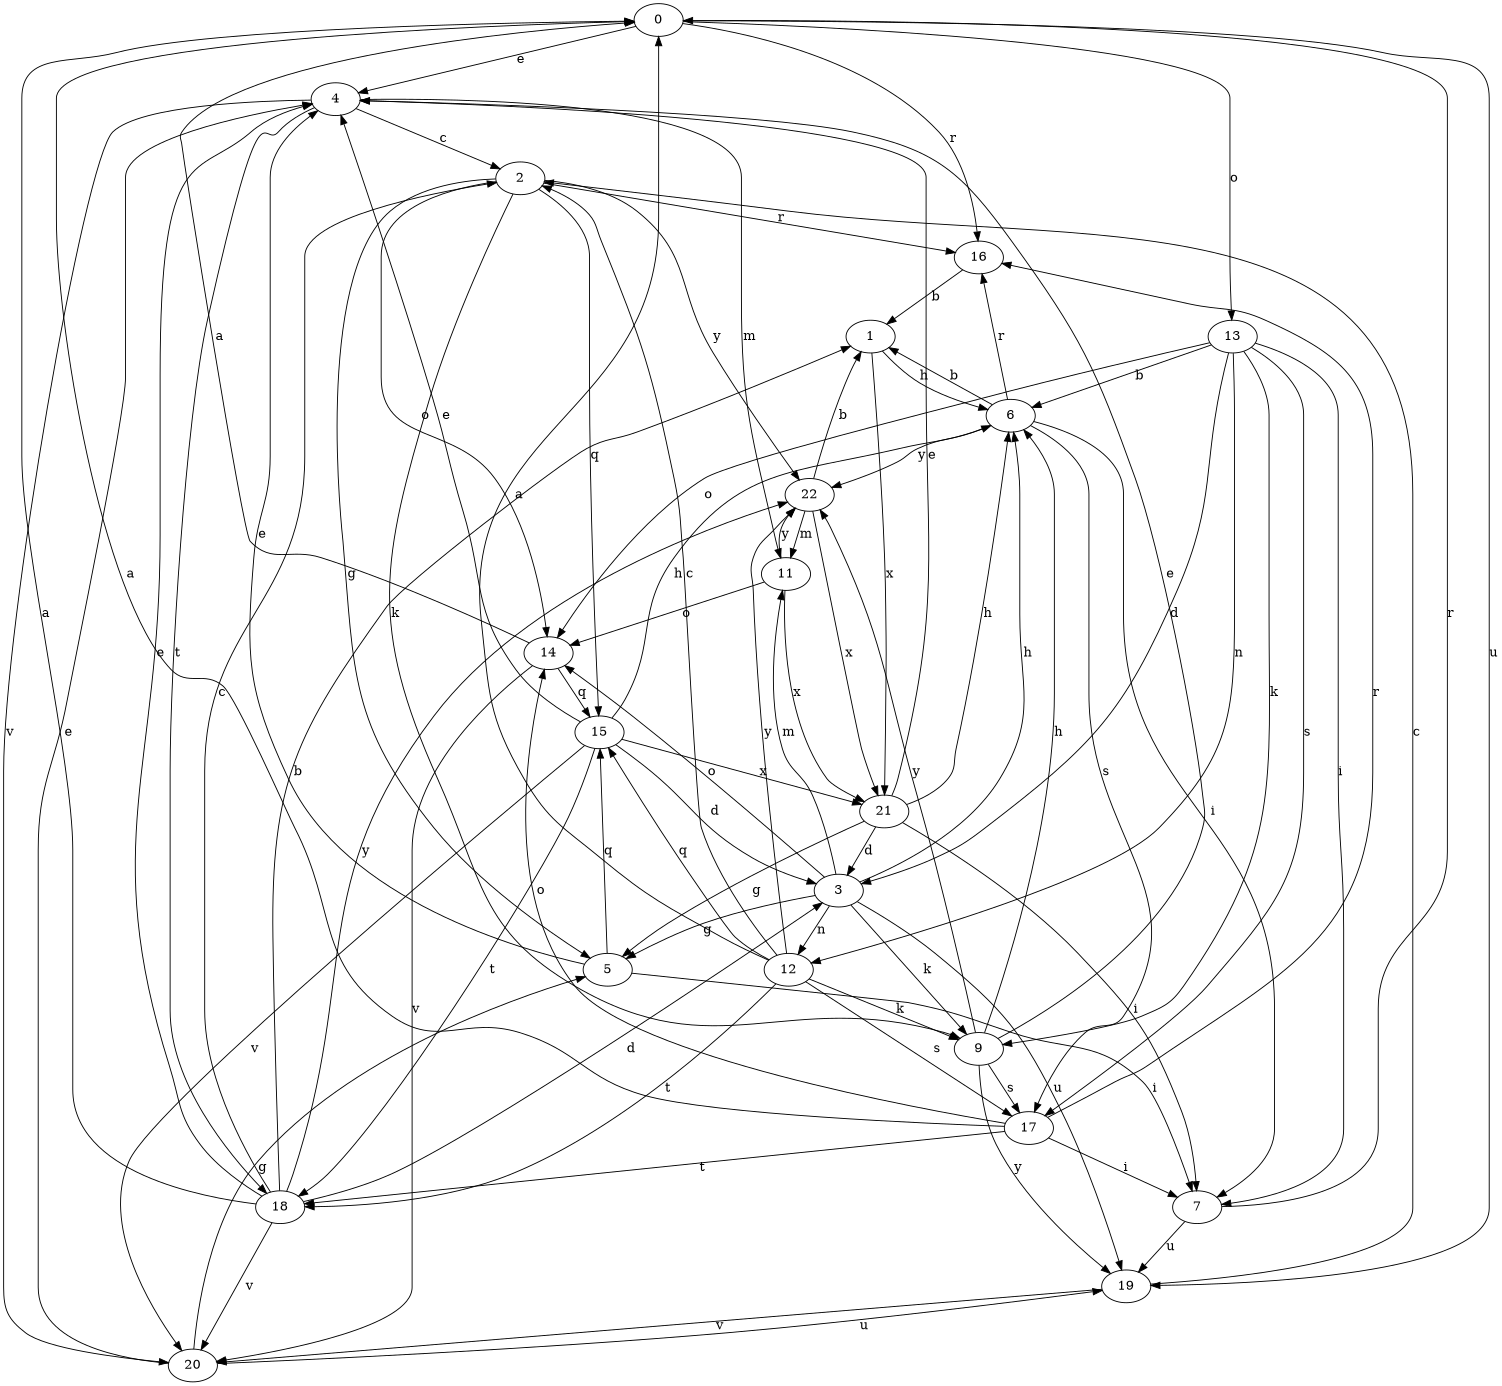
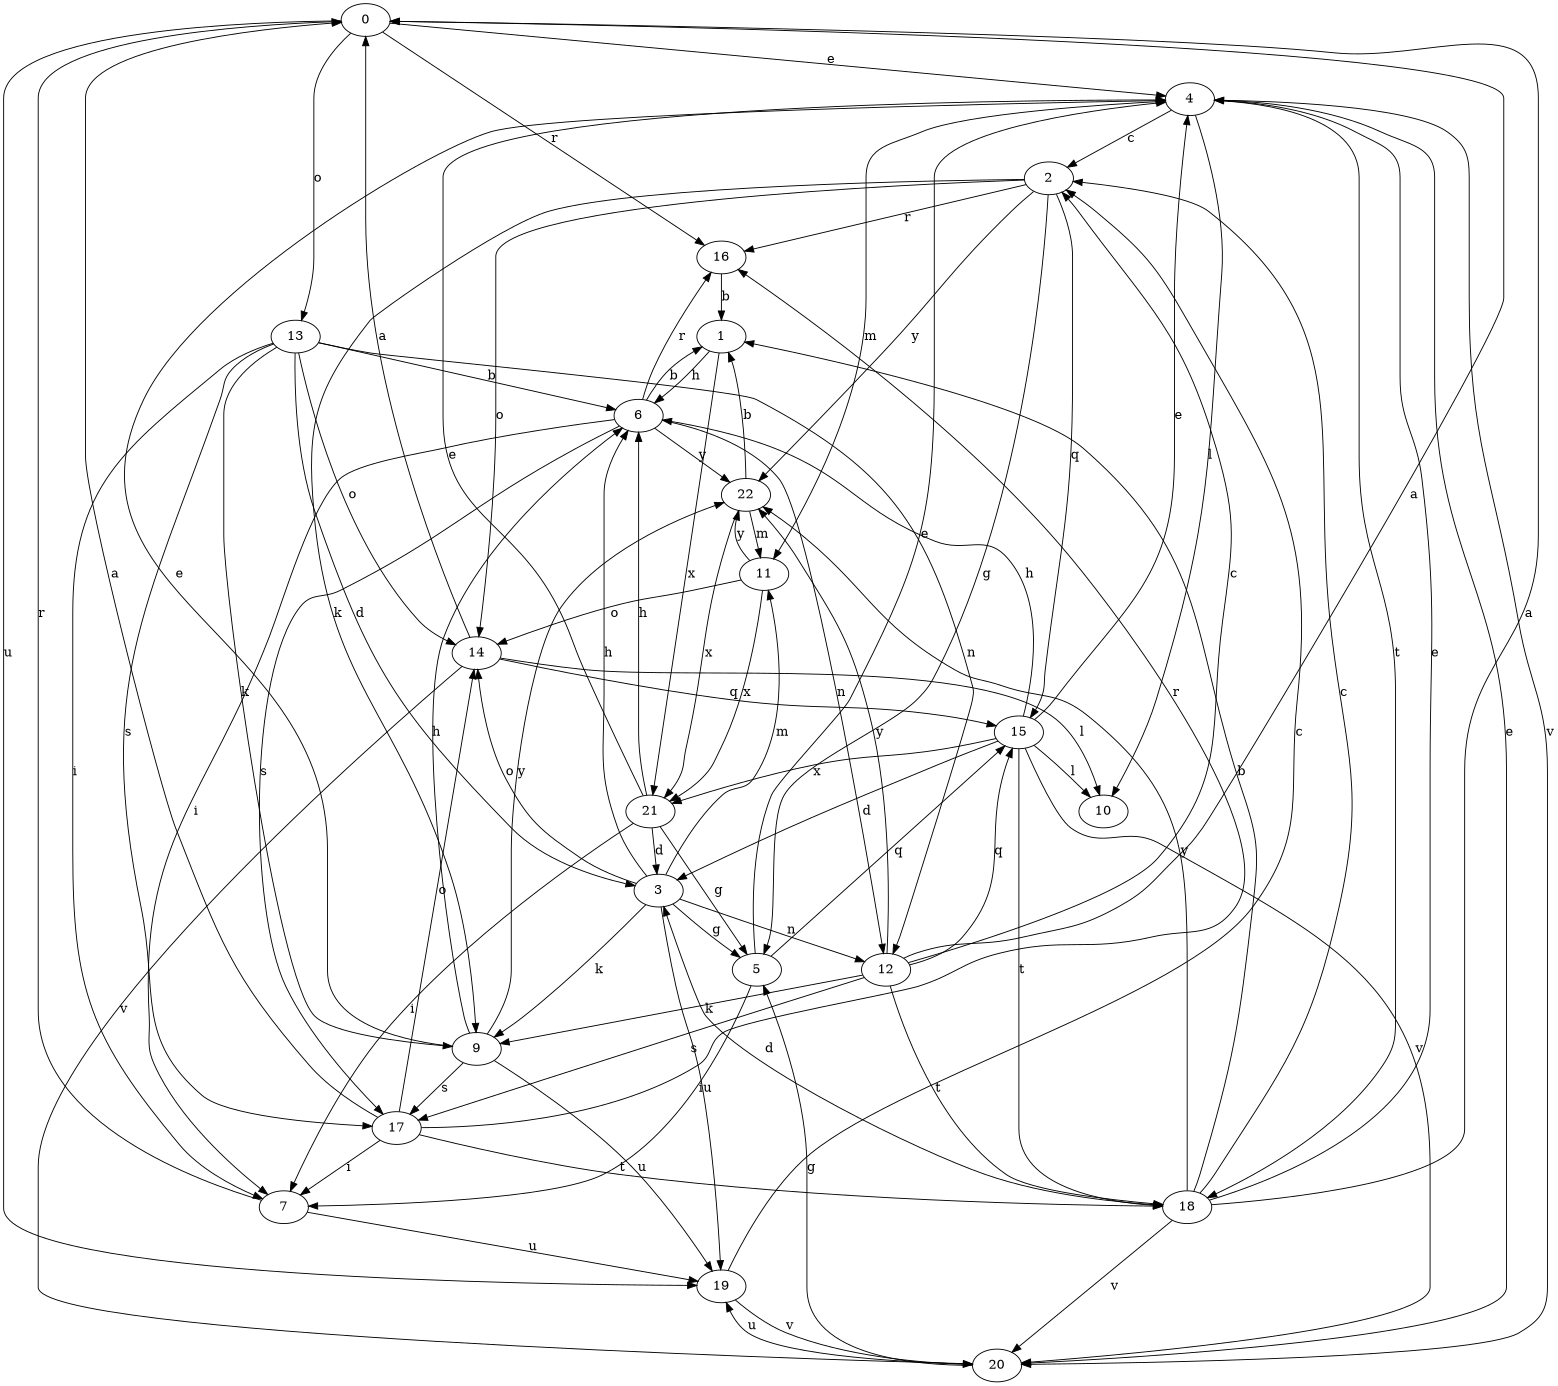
none -> (826, 644)
none -> (1103, 811)
(1018, 1168) -> (642, 1168)
